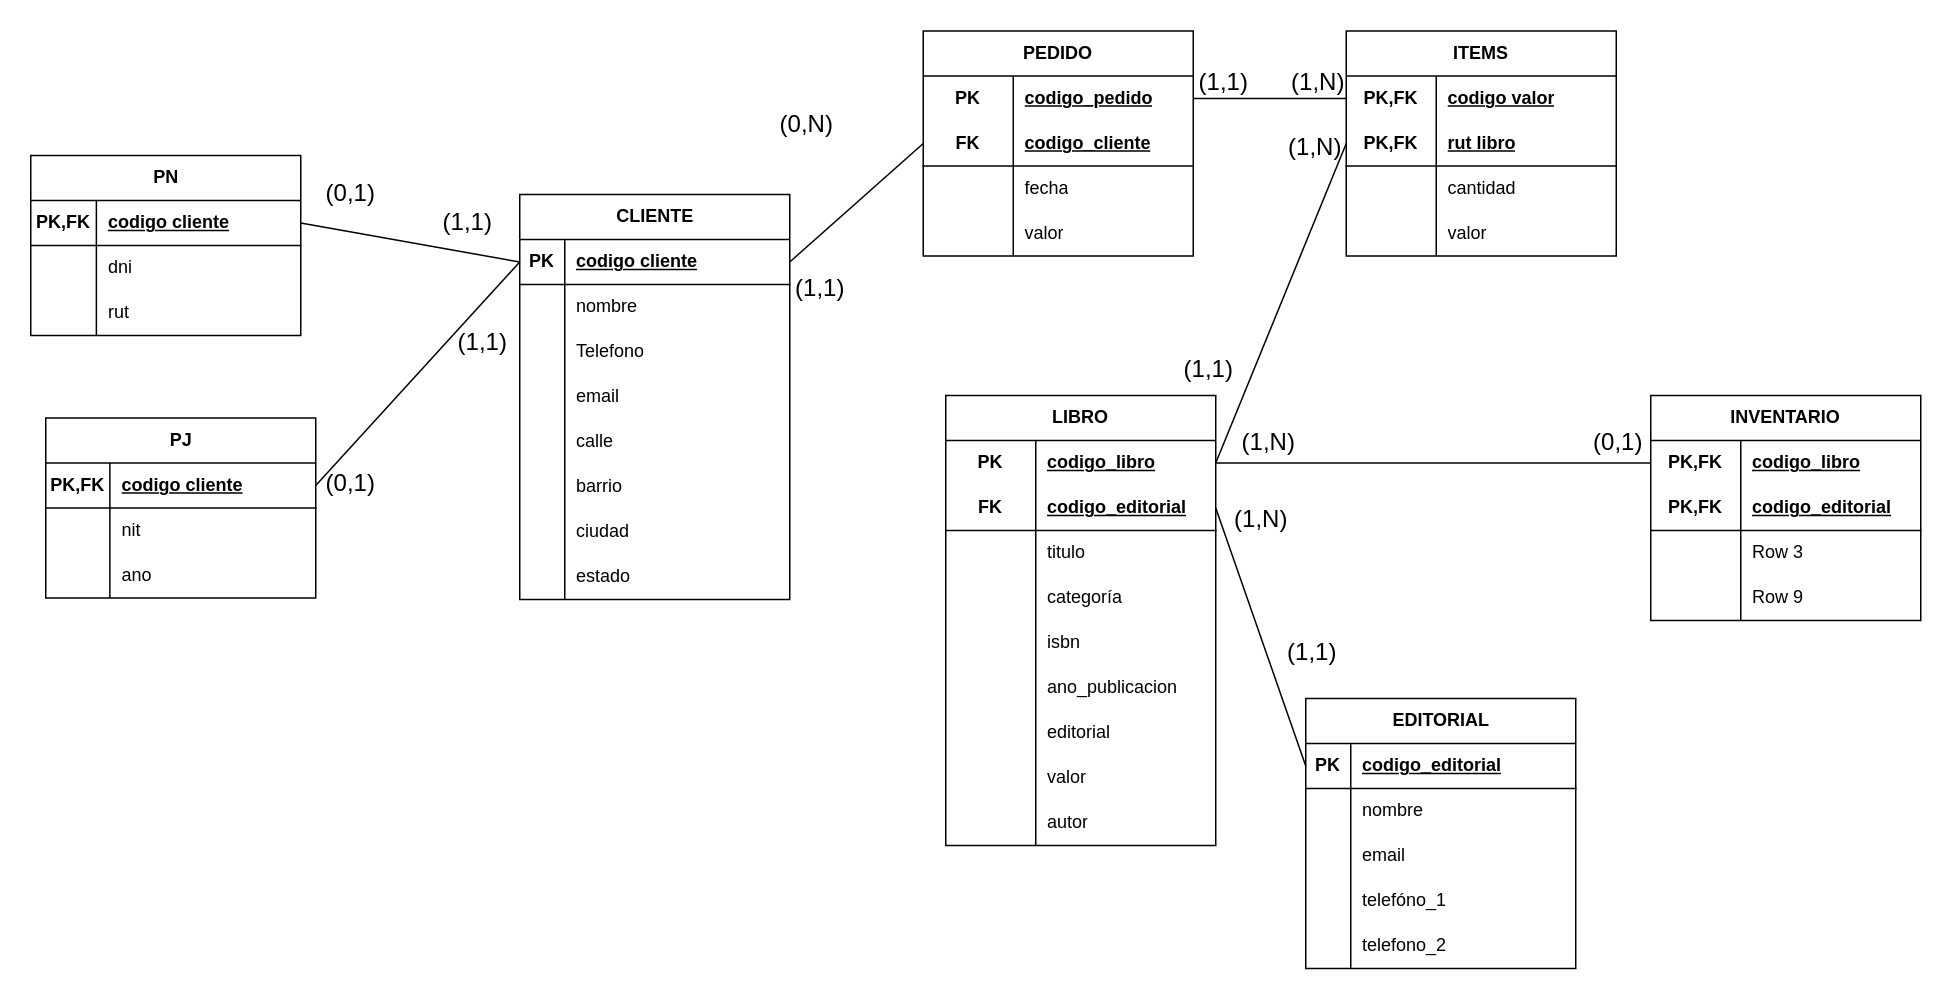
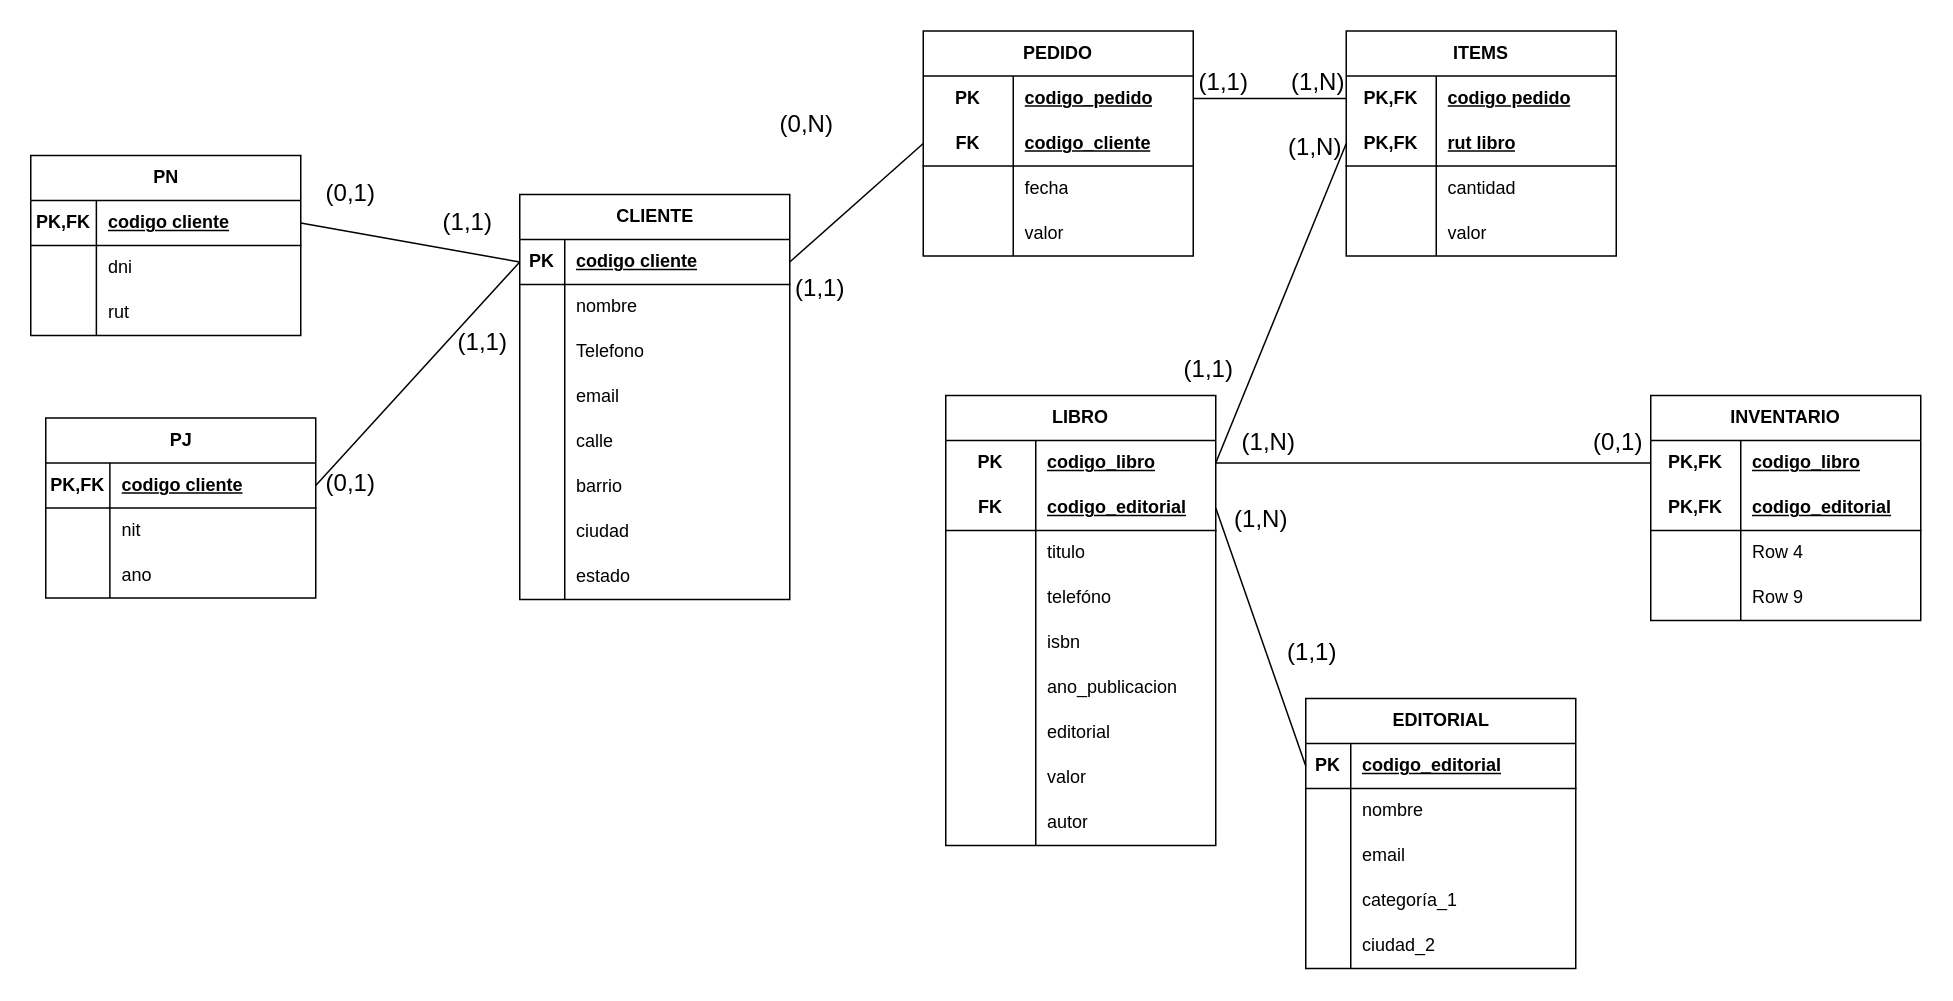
(1502, 98) -> (1507, 98)
(1776, 553) -> (1776, 553)
(1093, 598) -> (1086, 598)
(1411, 901) -> (1418, 901)
(1411, 946) -> (1401, 946)
